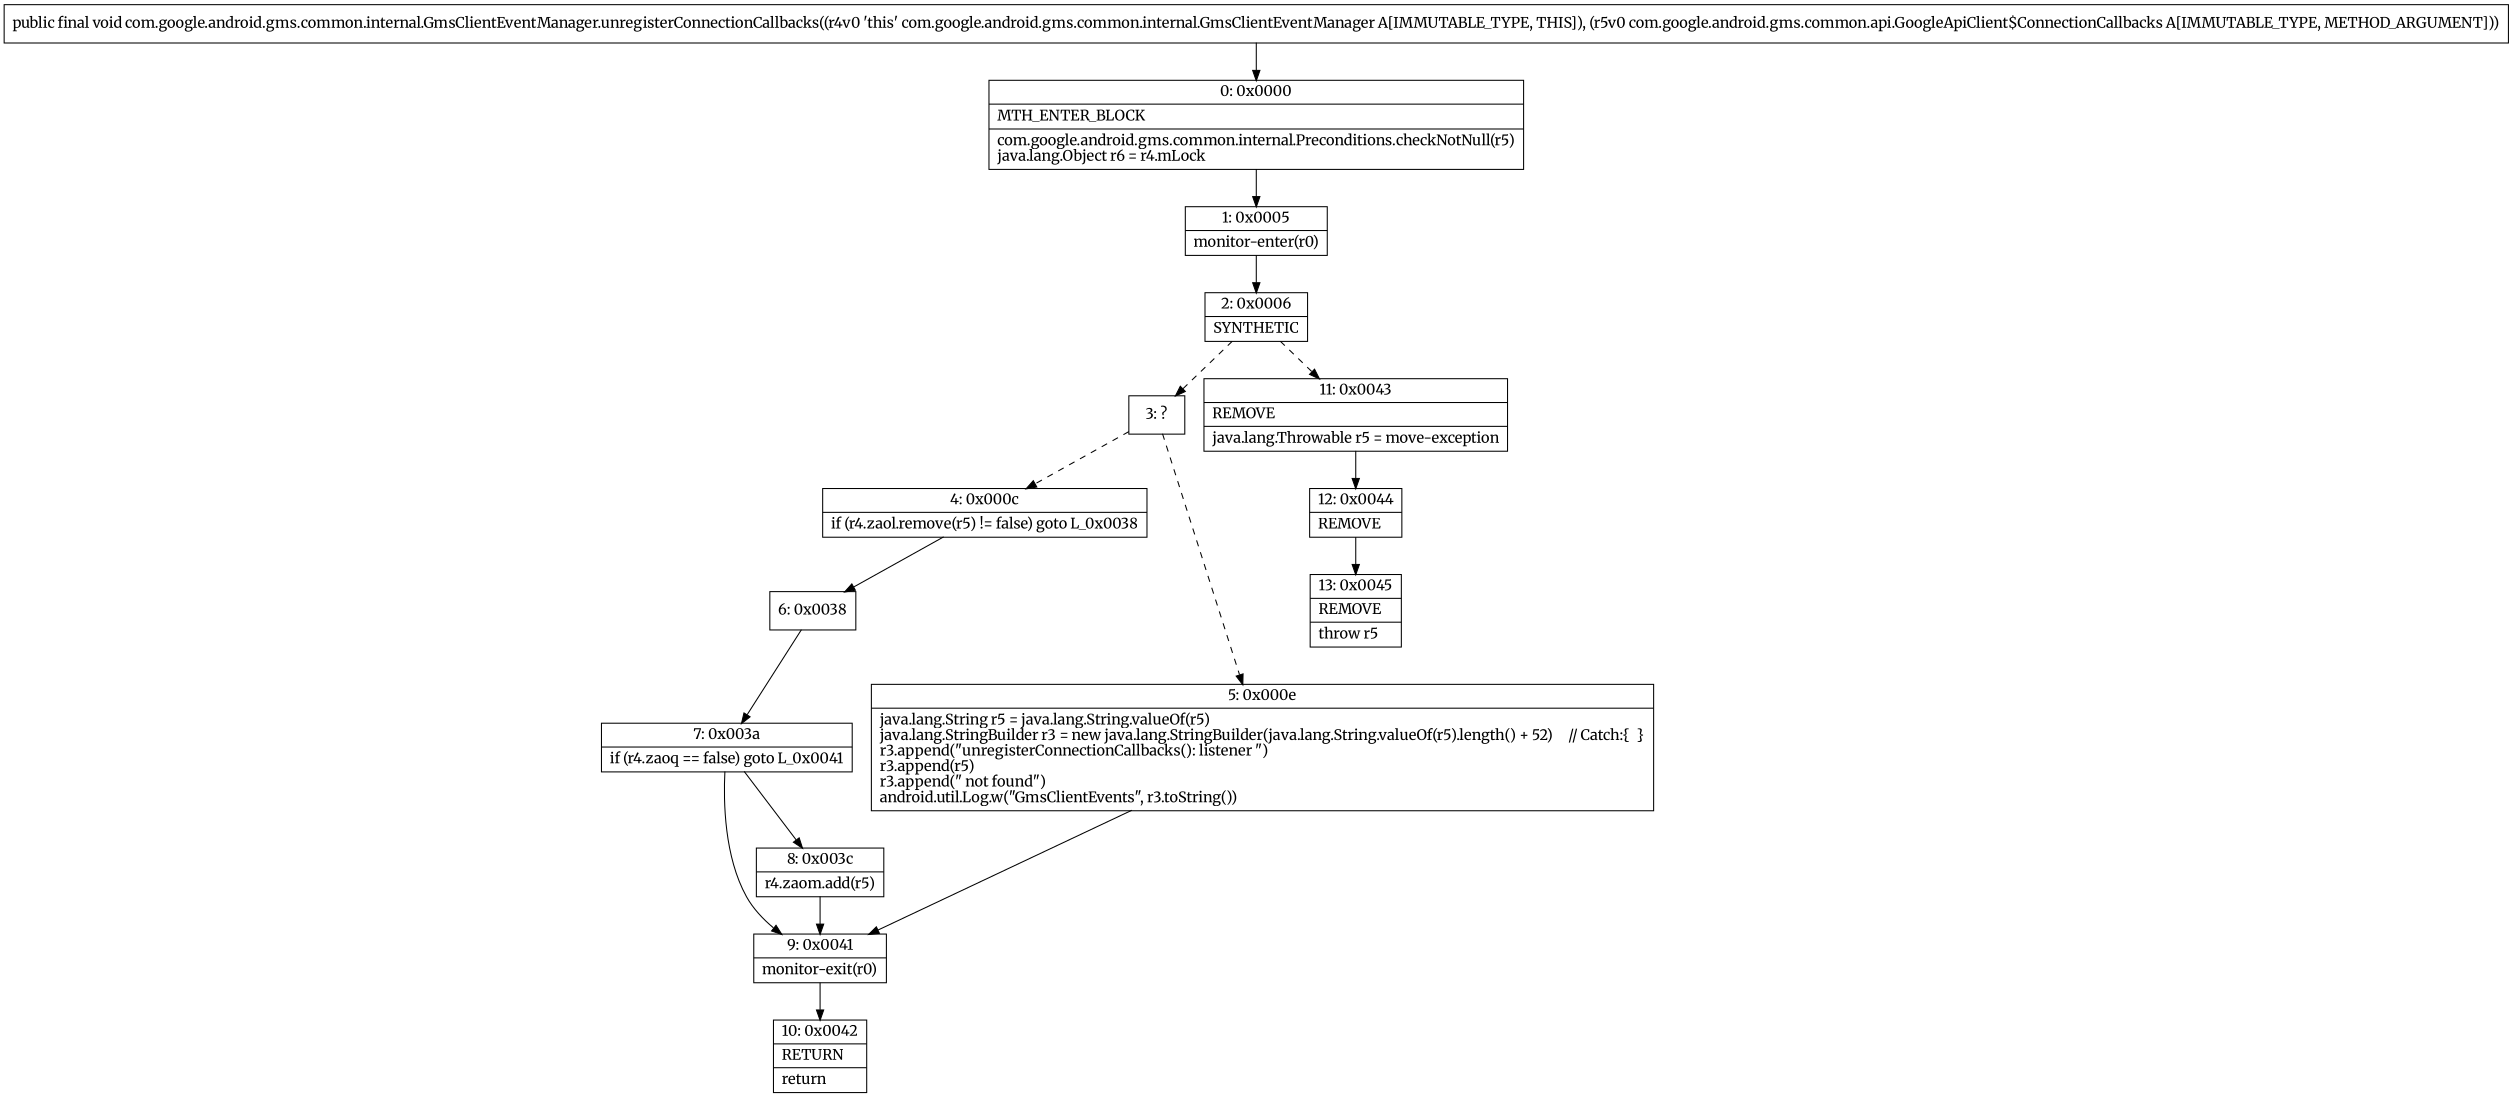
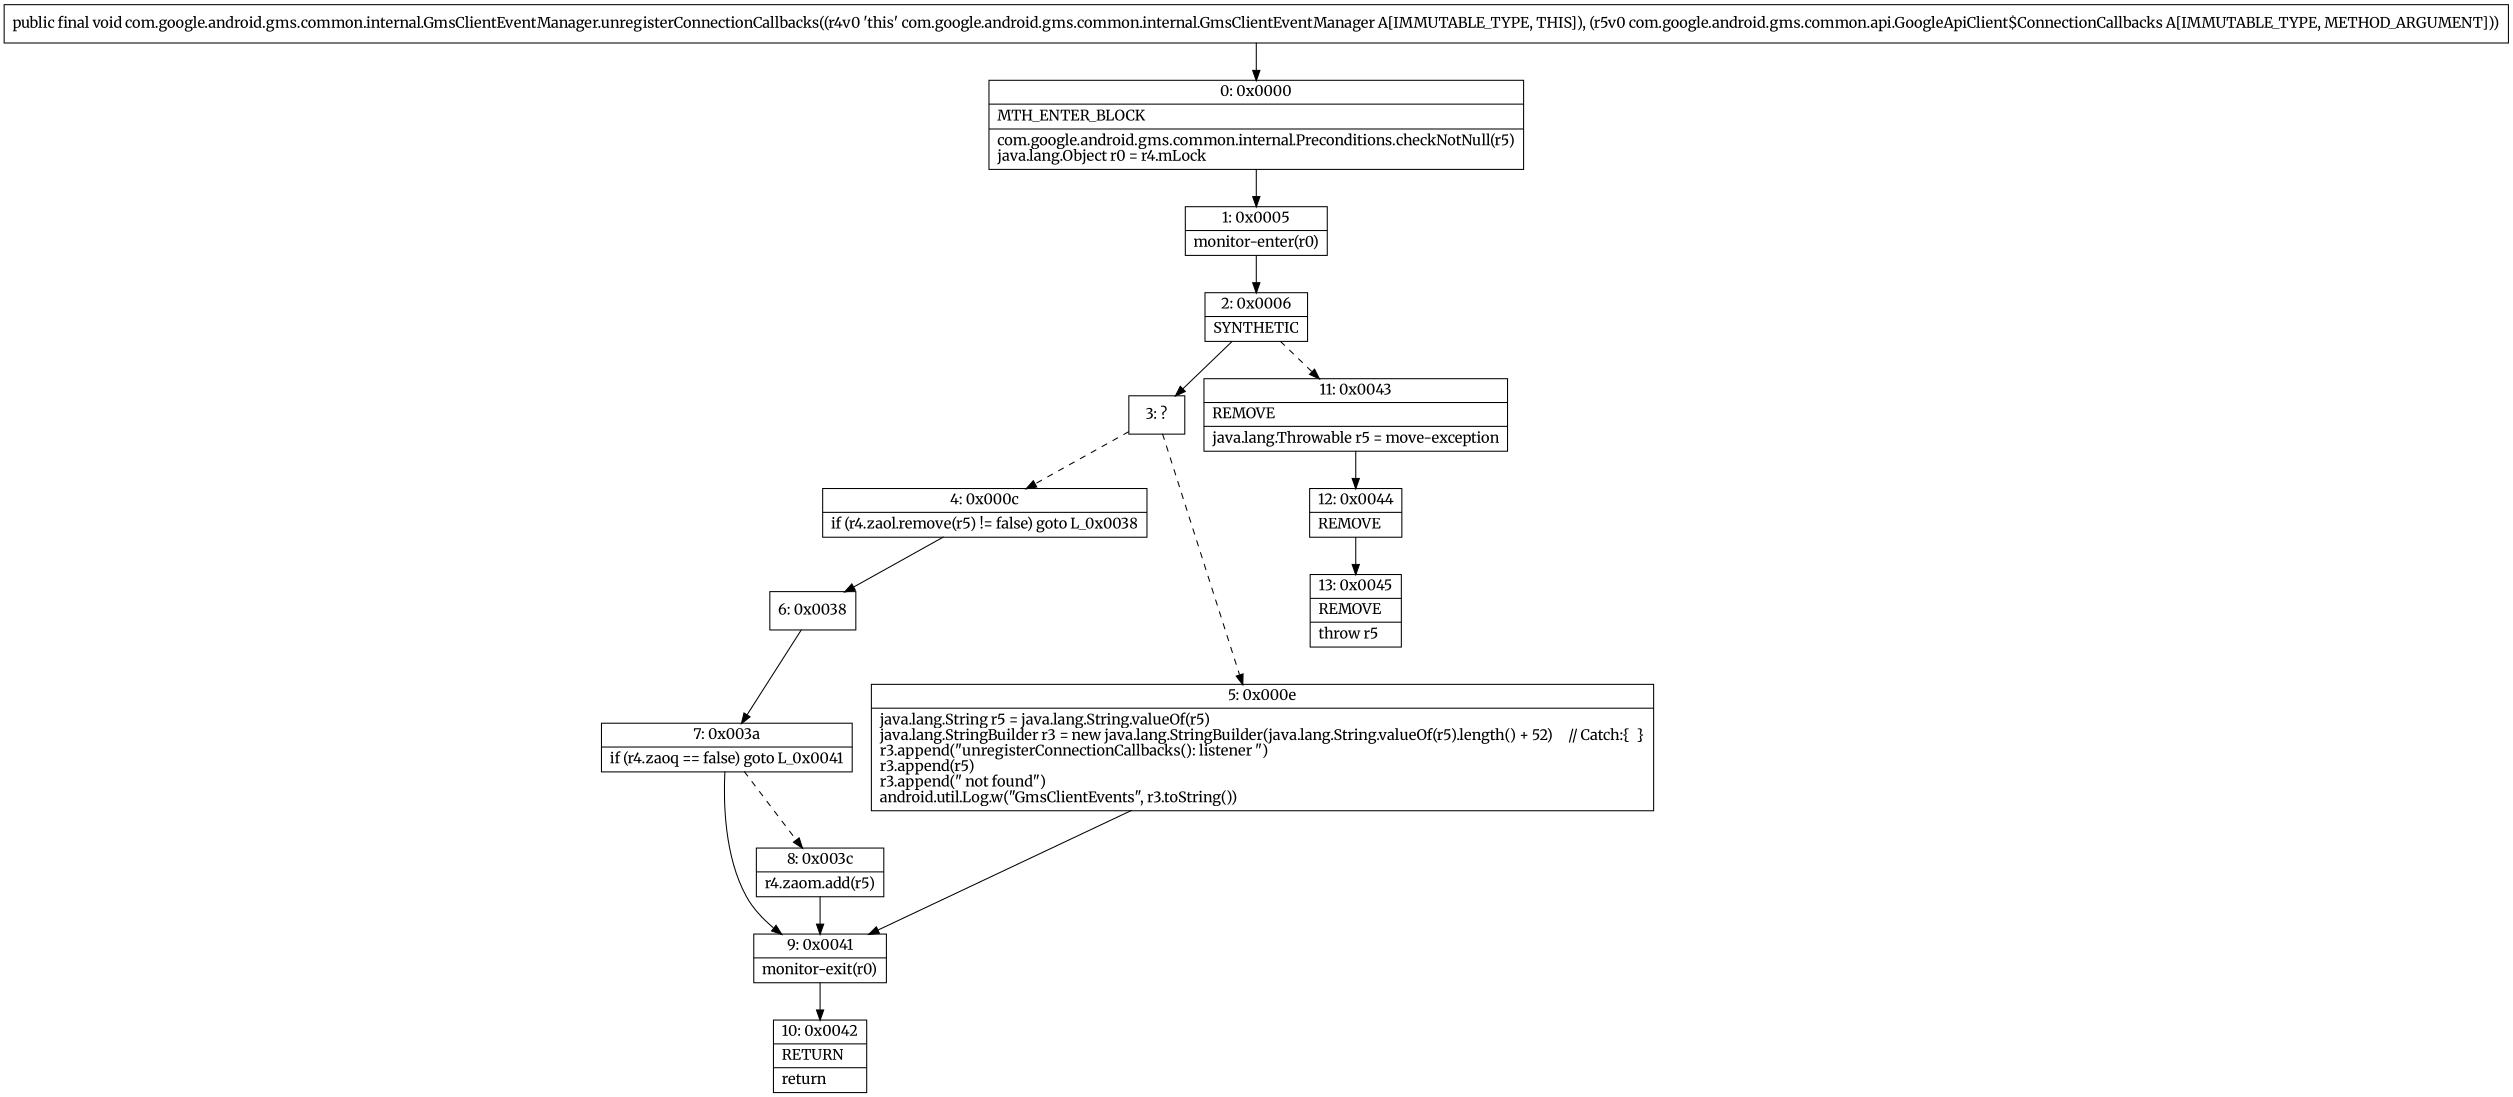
(1102, 156) -> (1102, 156)
(1208, 365) -> (1208, 365)
(770, 806) -> (770, 806)
